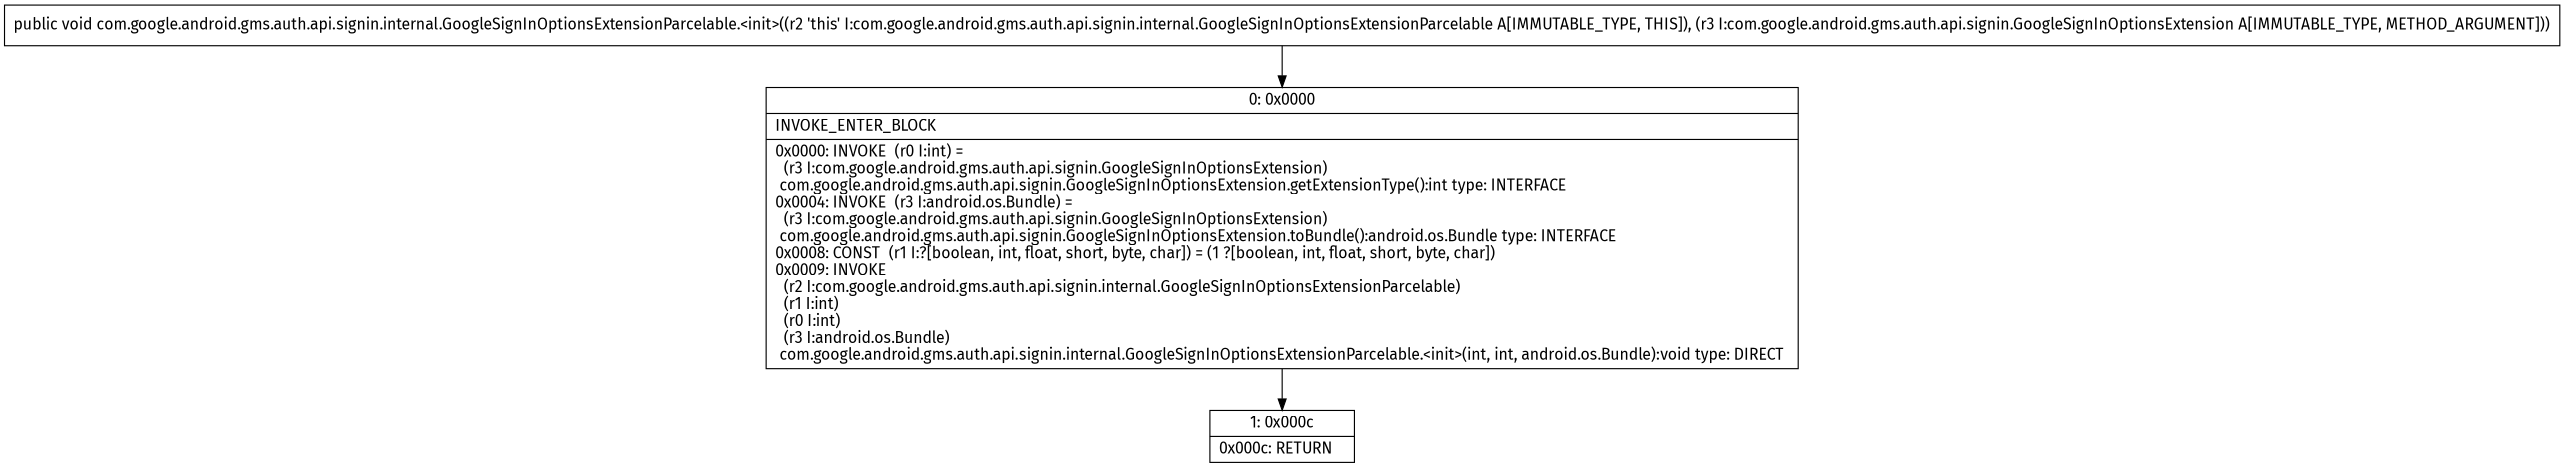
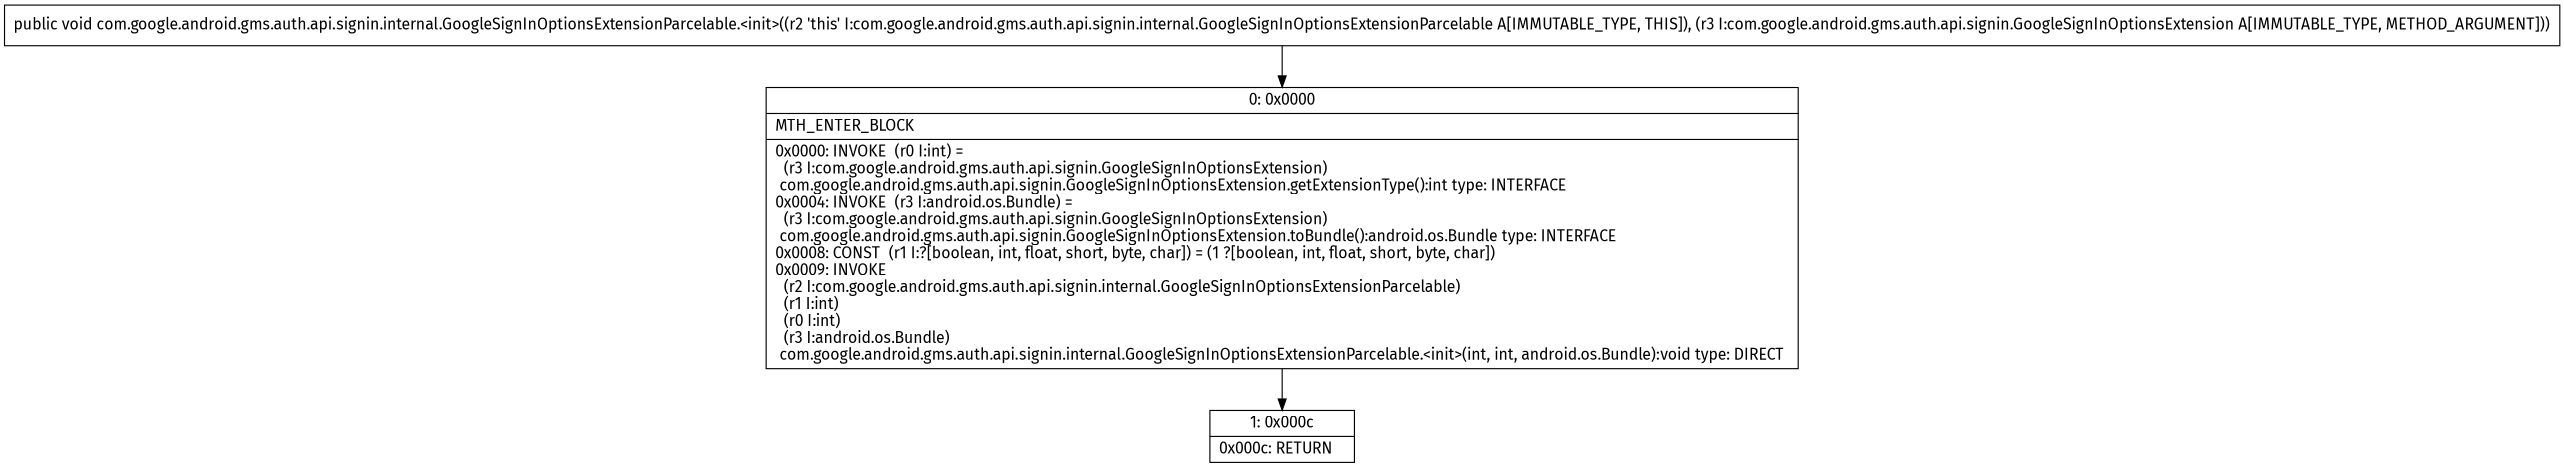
(856, 126) -> (845, 126)
